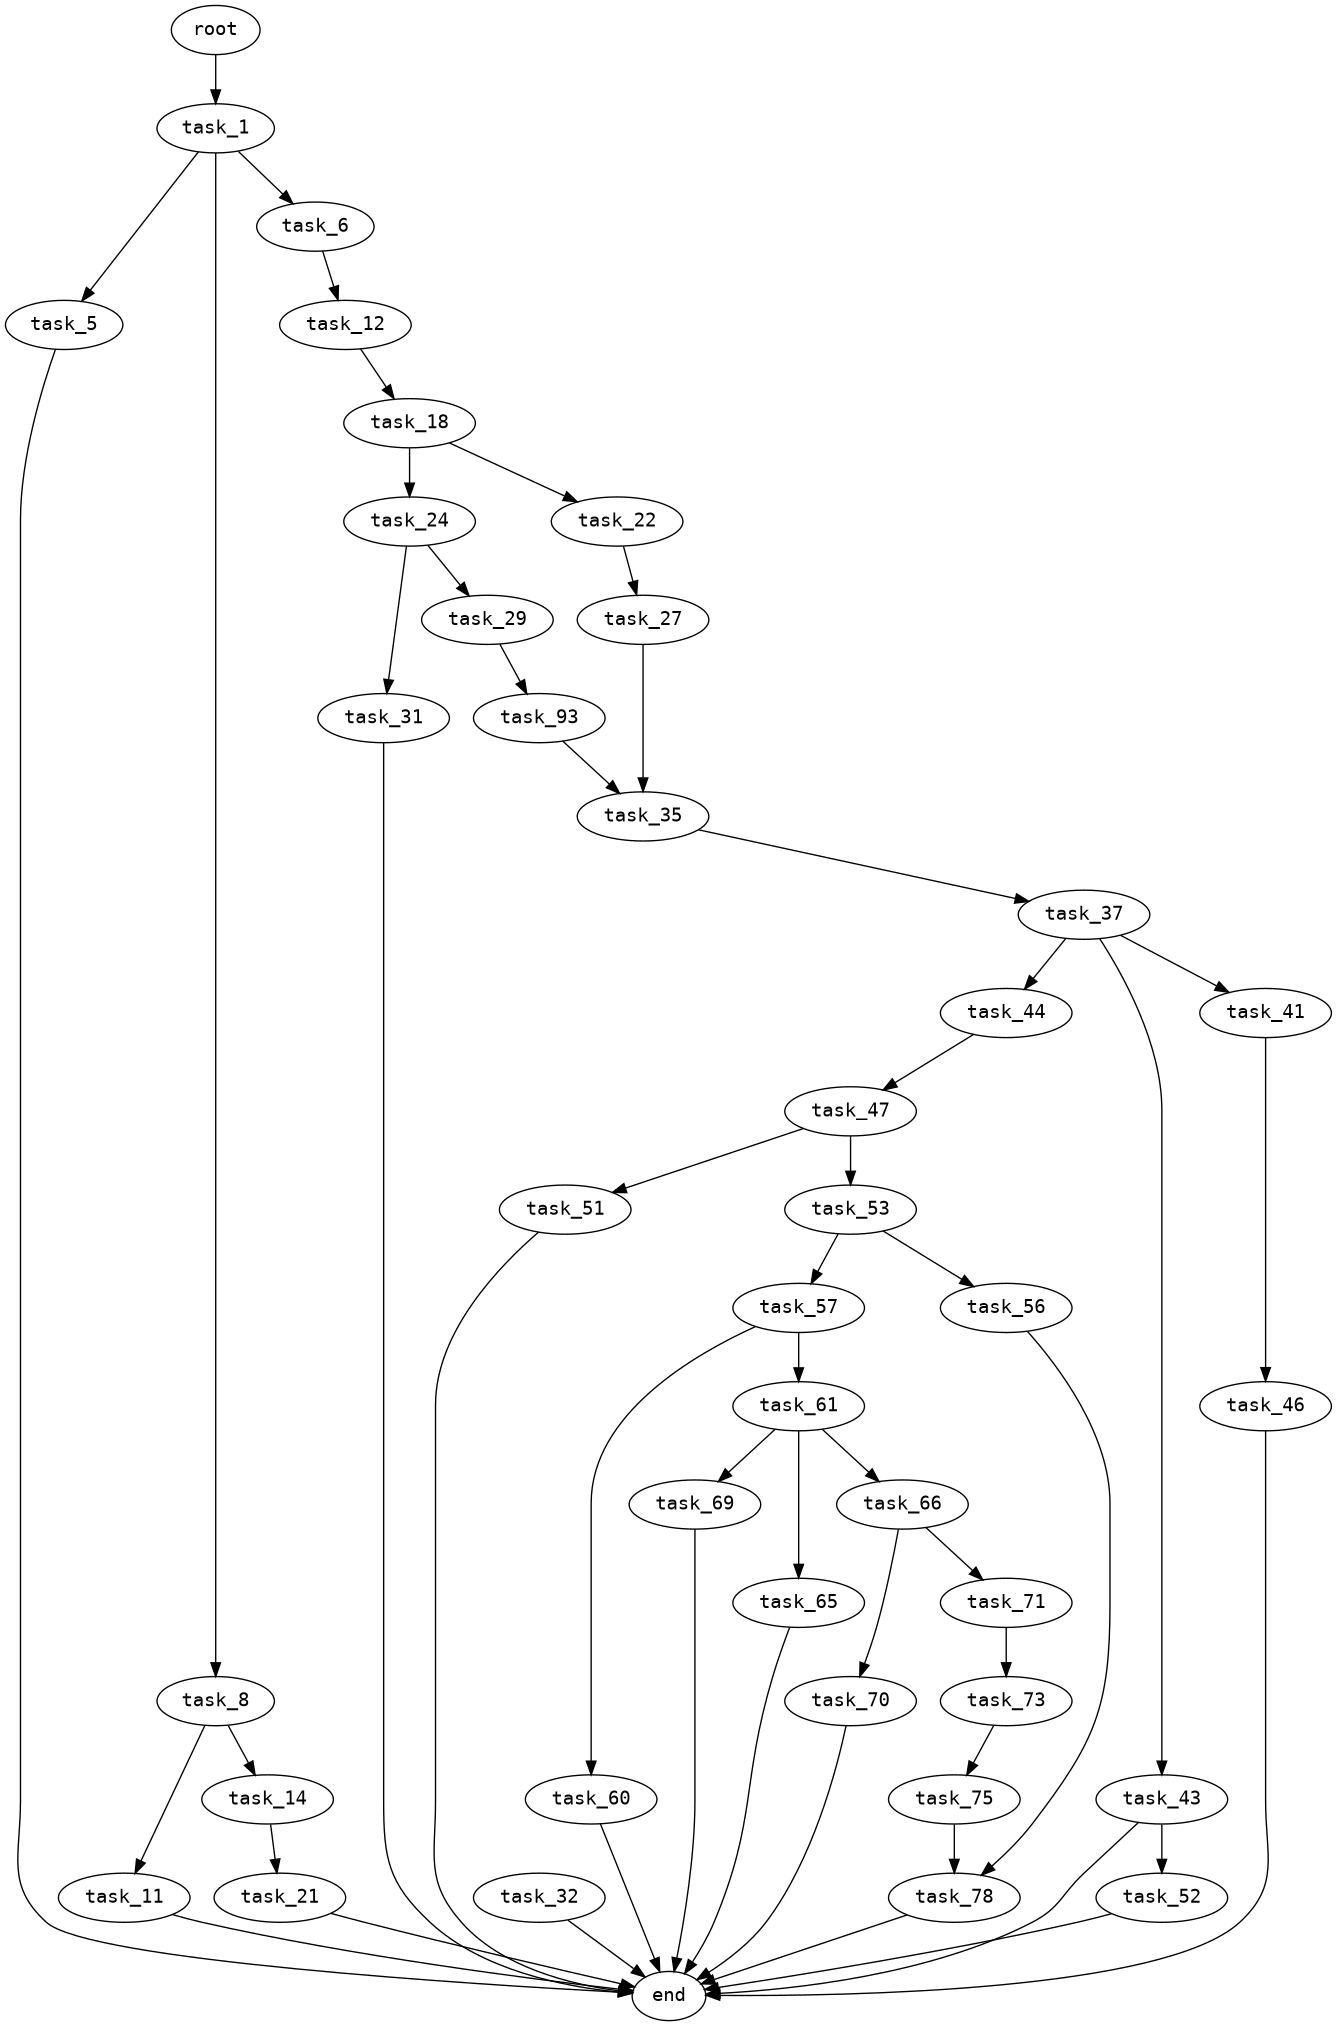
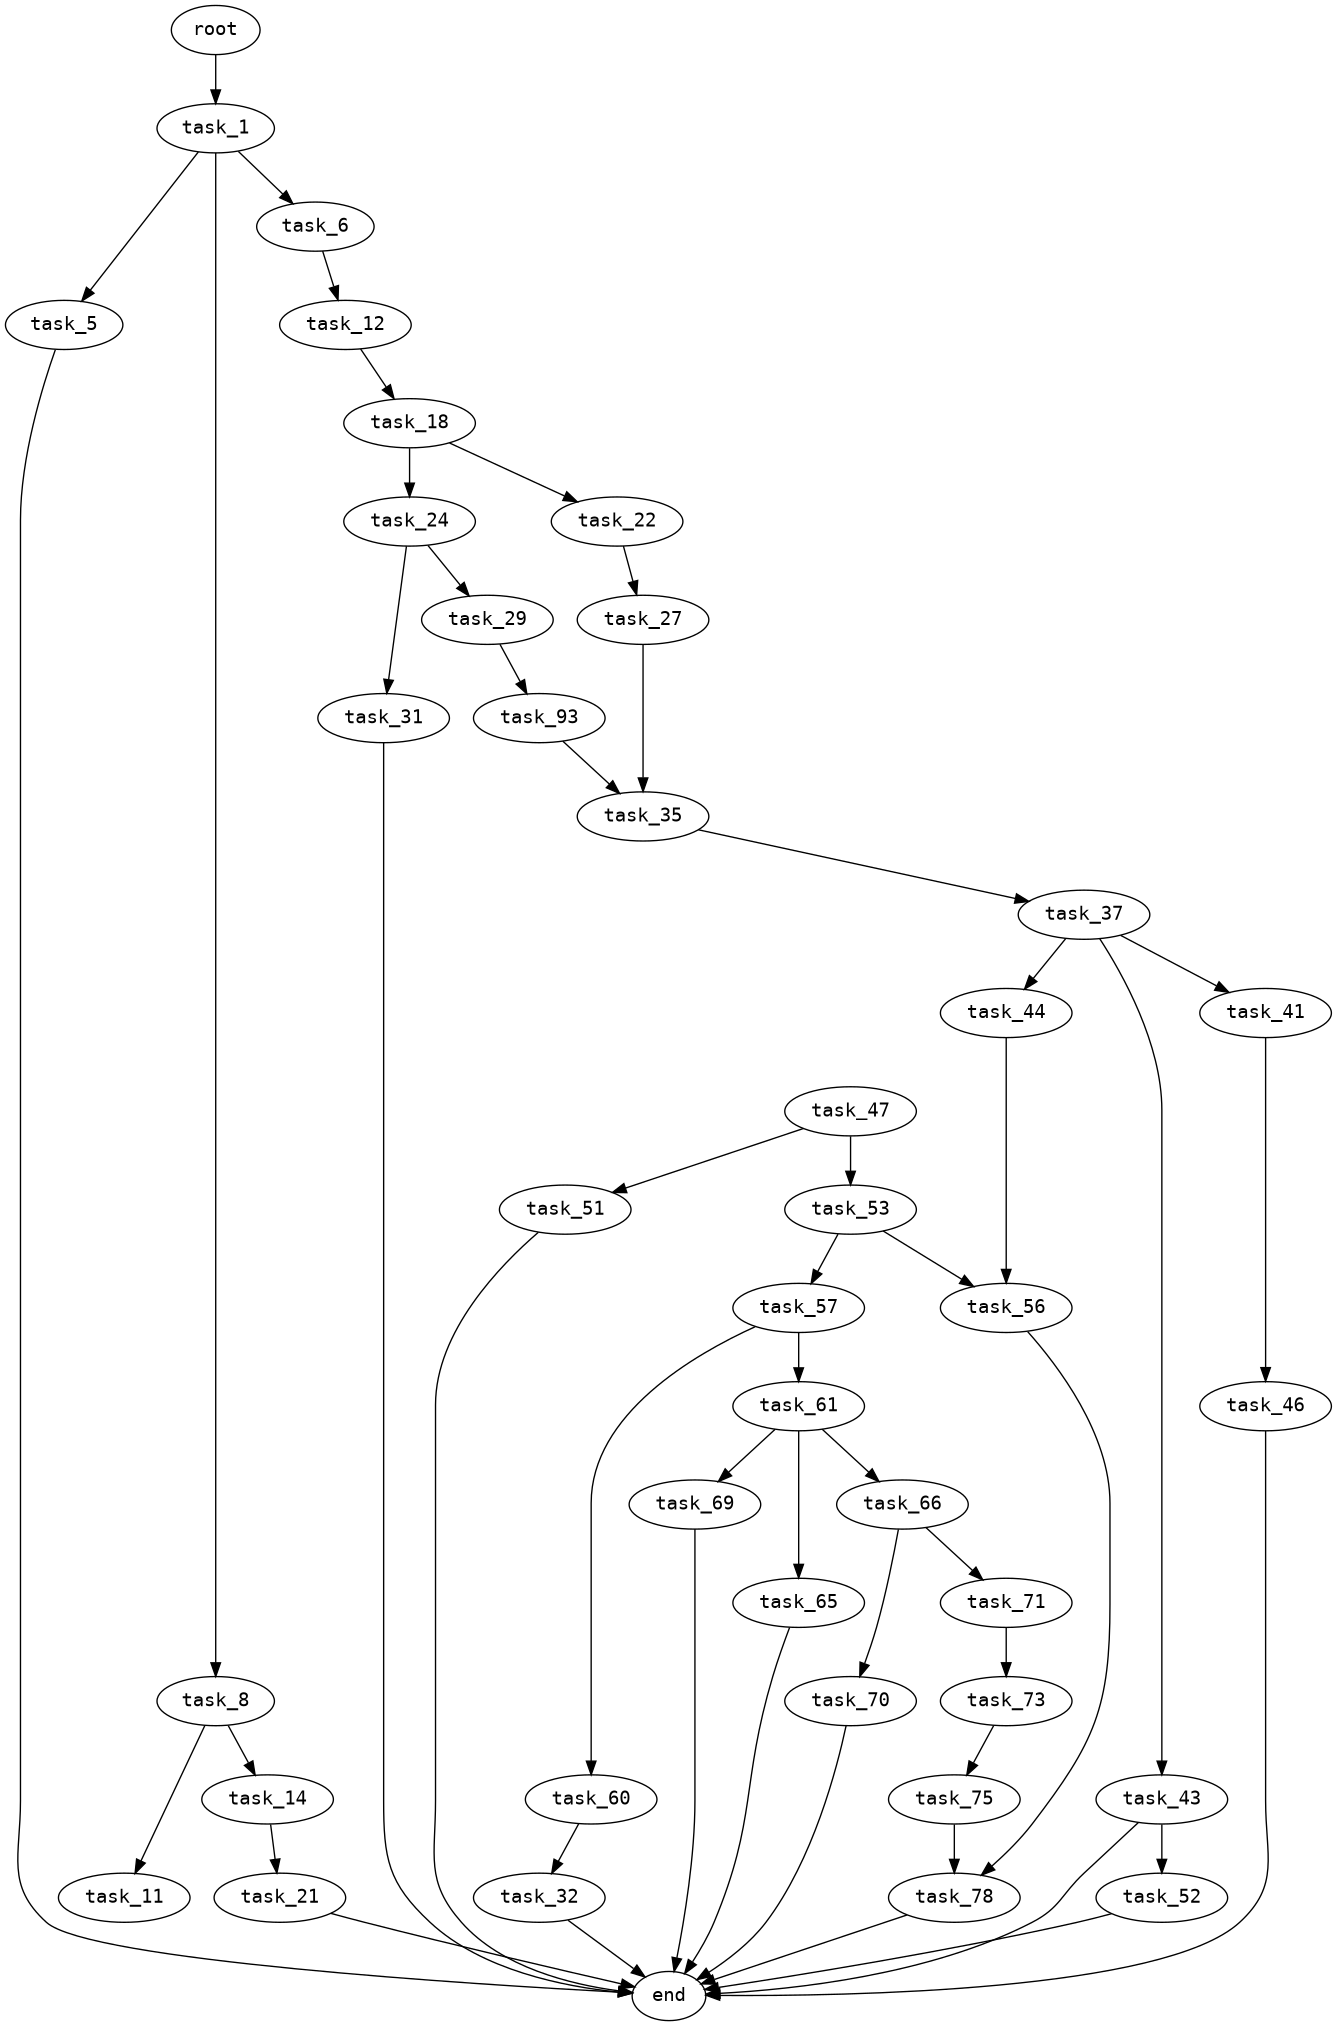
(934, 1059) -> (1006, 1153)
(627, 1891) -> (569, 1843)
(395, 1958) -> none
